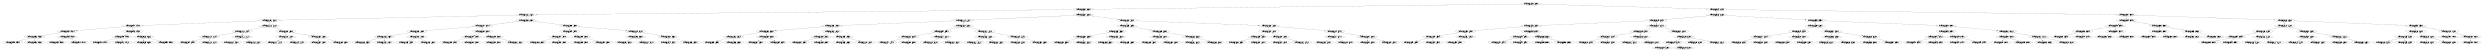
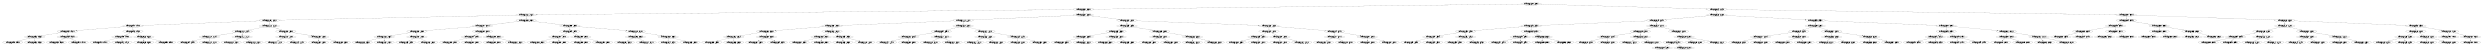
none -> (1477, 42)
